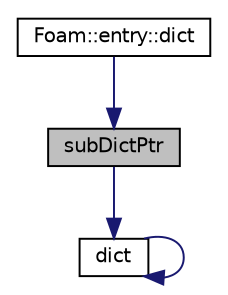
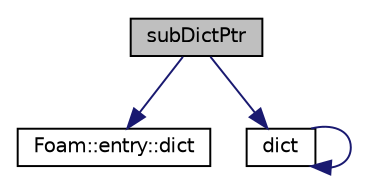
(114, 82) -> (161, 85)
